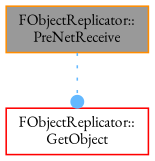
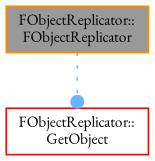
(77, 29) -> (77, 29)
